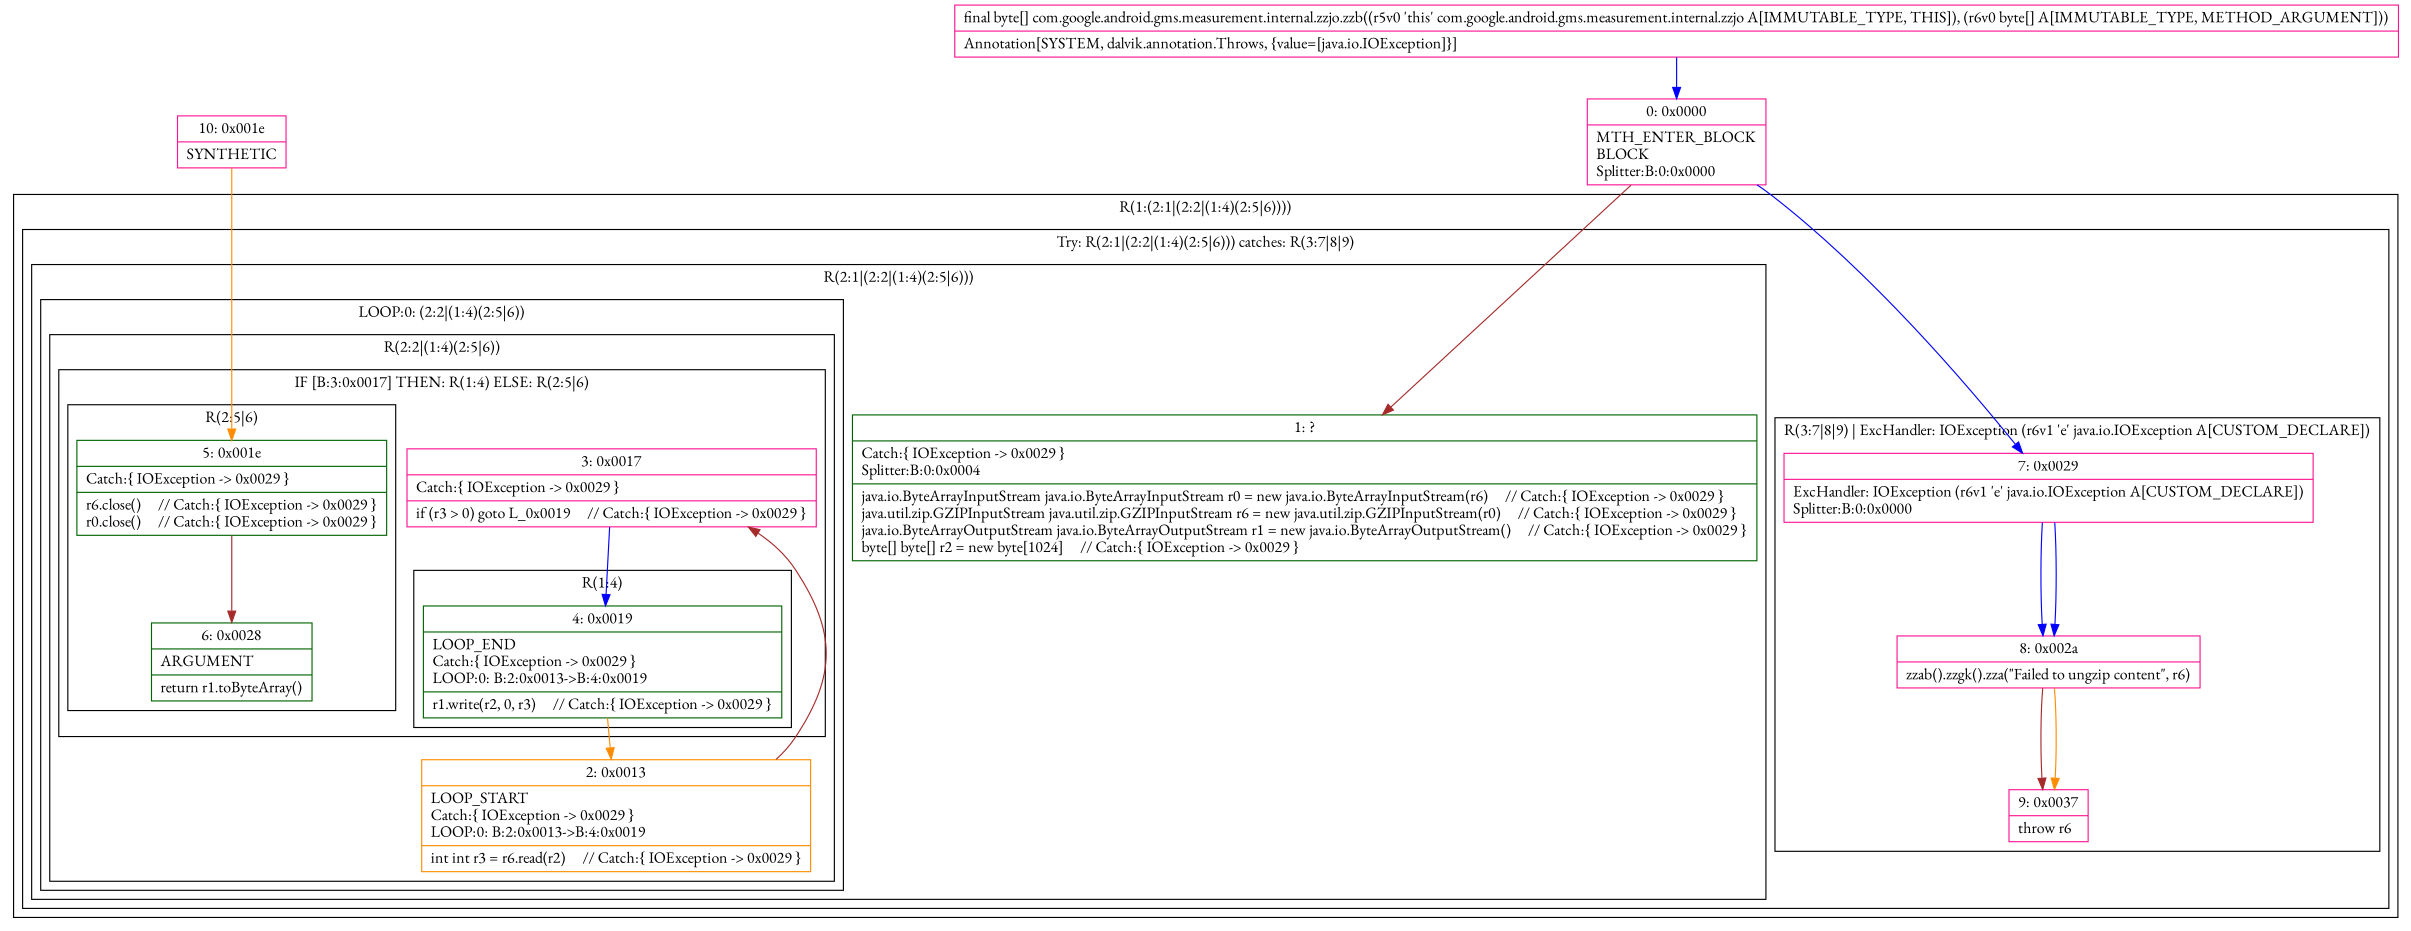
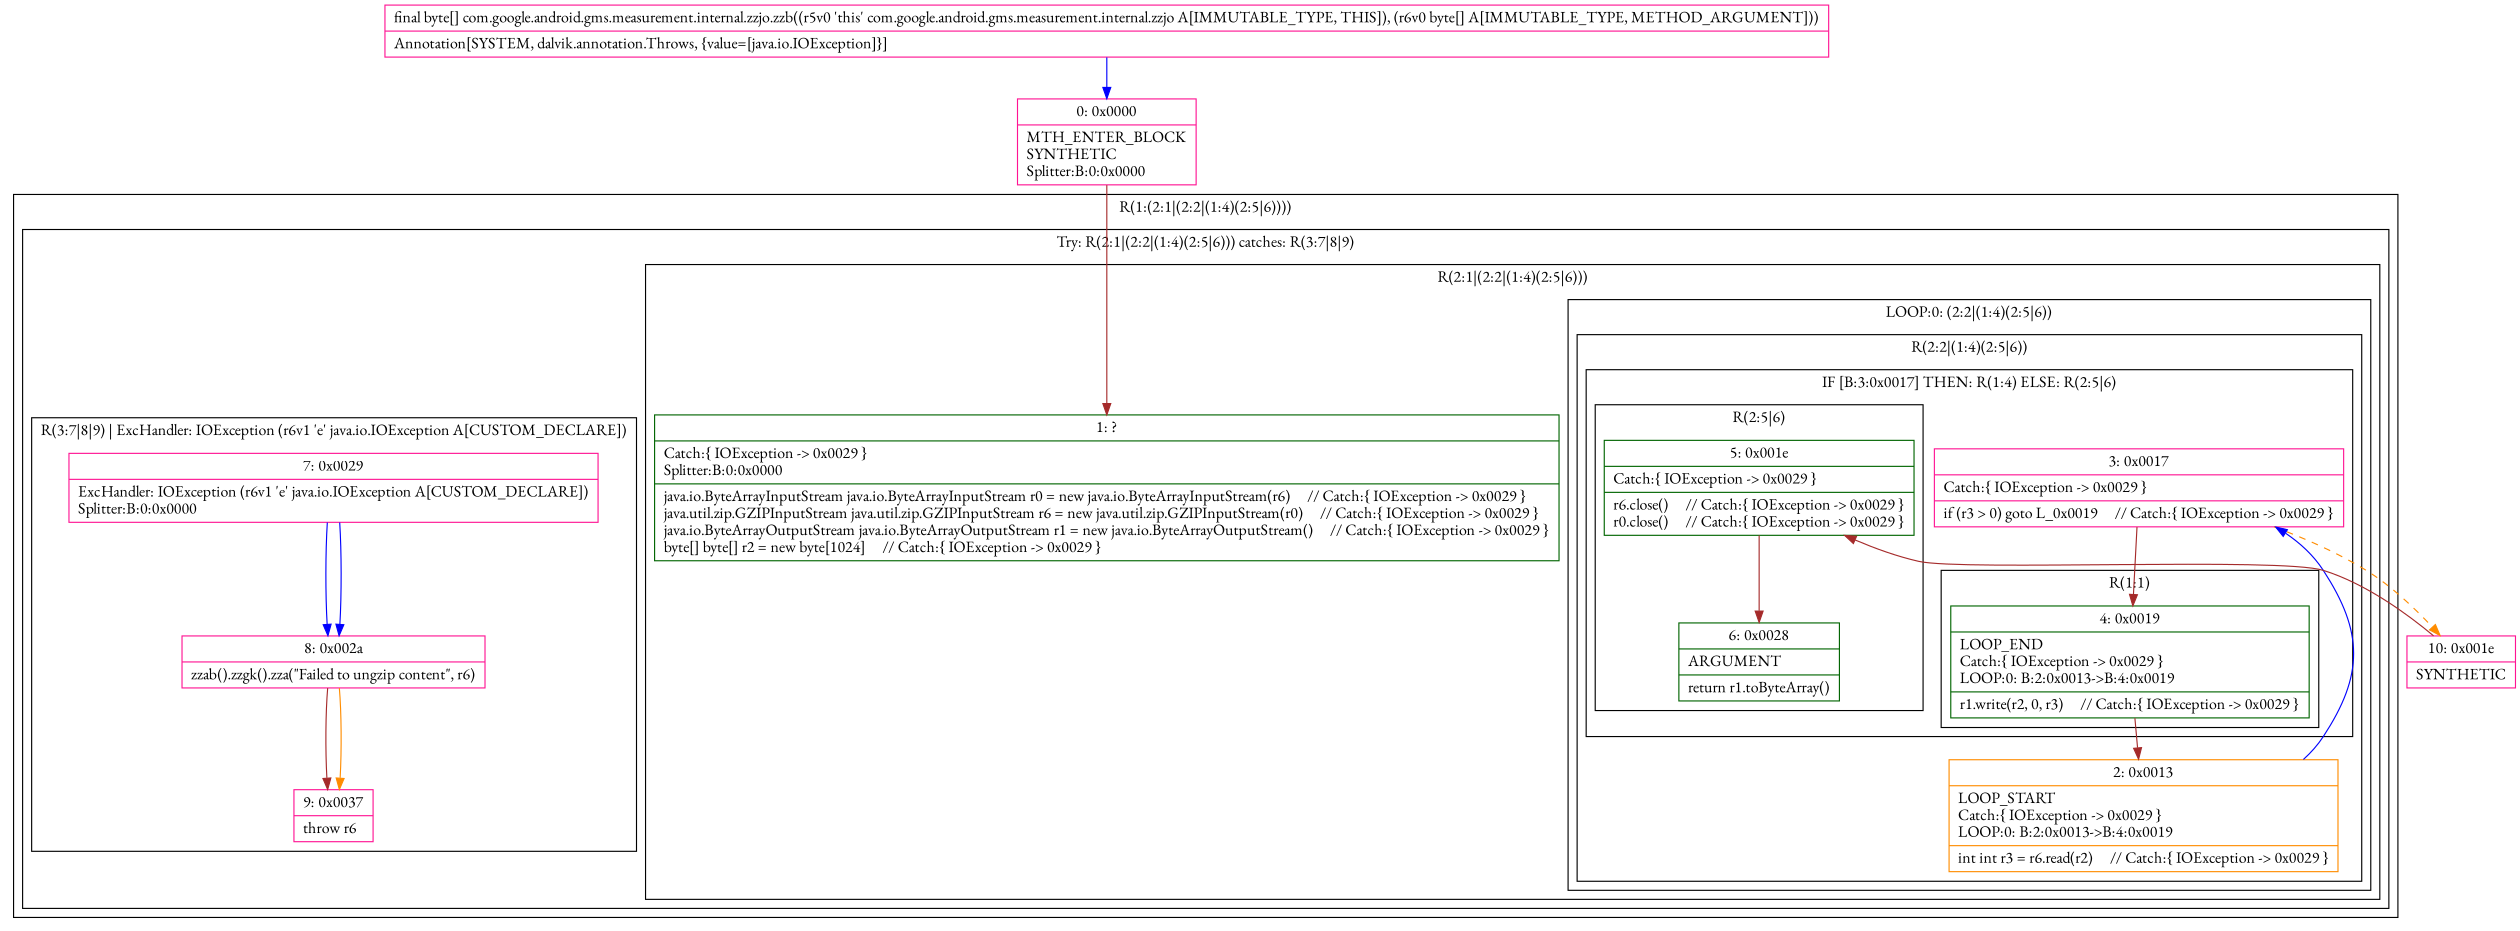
(1623, 154) -> (1072, 154)
(232, 292) -> (2152, 564)
(1894, 307) -> none
(921, 470) -> (724, 470)
none -> (2343, 557)
(608, 561) -> (2135, 557)
(603, 583) -> (2130, 583)
(817, 610) -> (2345, 610)
(609, 733) -> (2136, 733)
